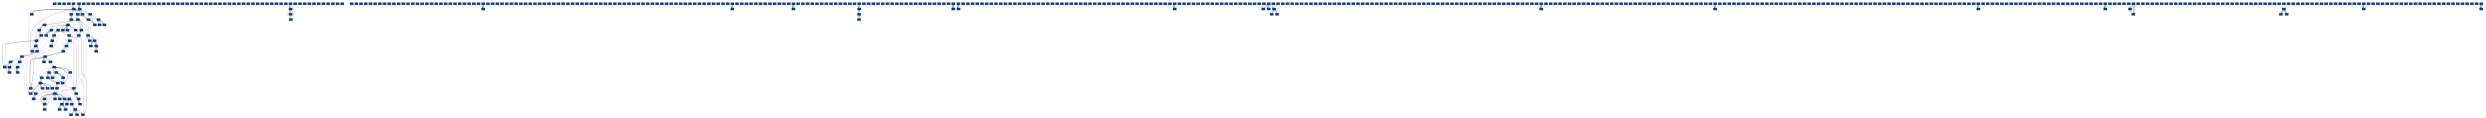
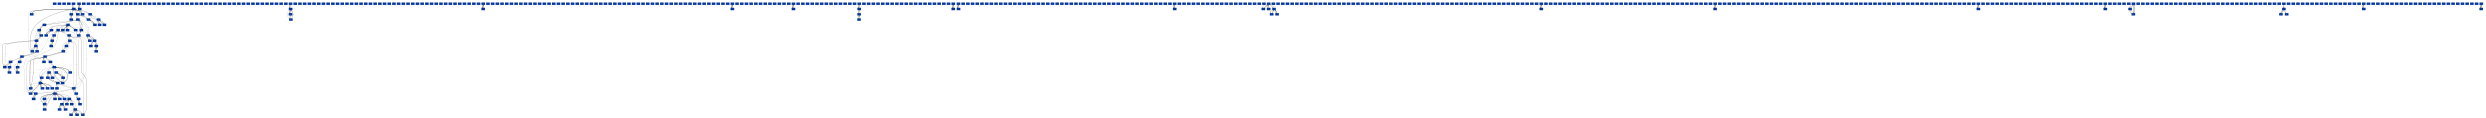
none -> (347, 4)
(2286, 12) -> (2284, 6)
